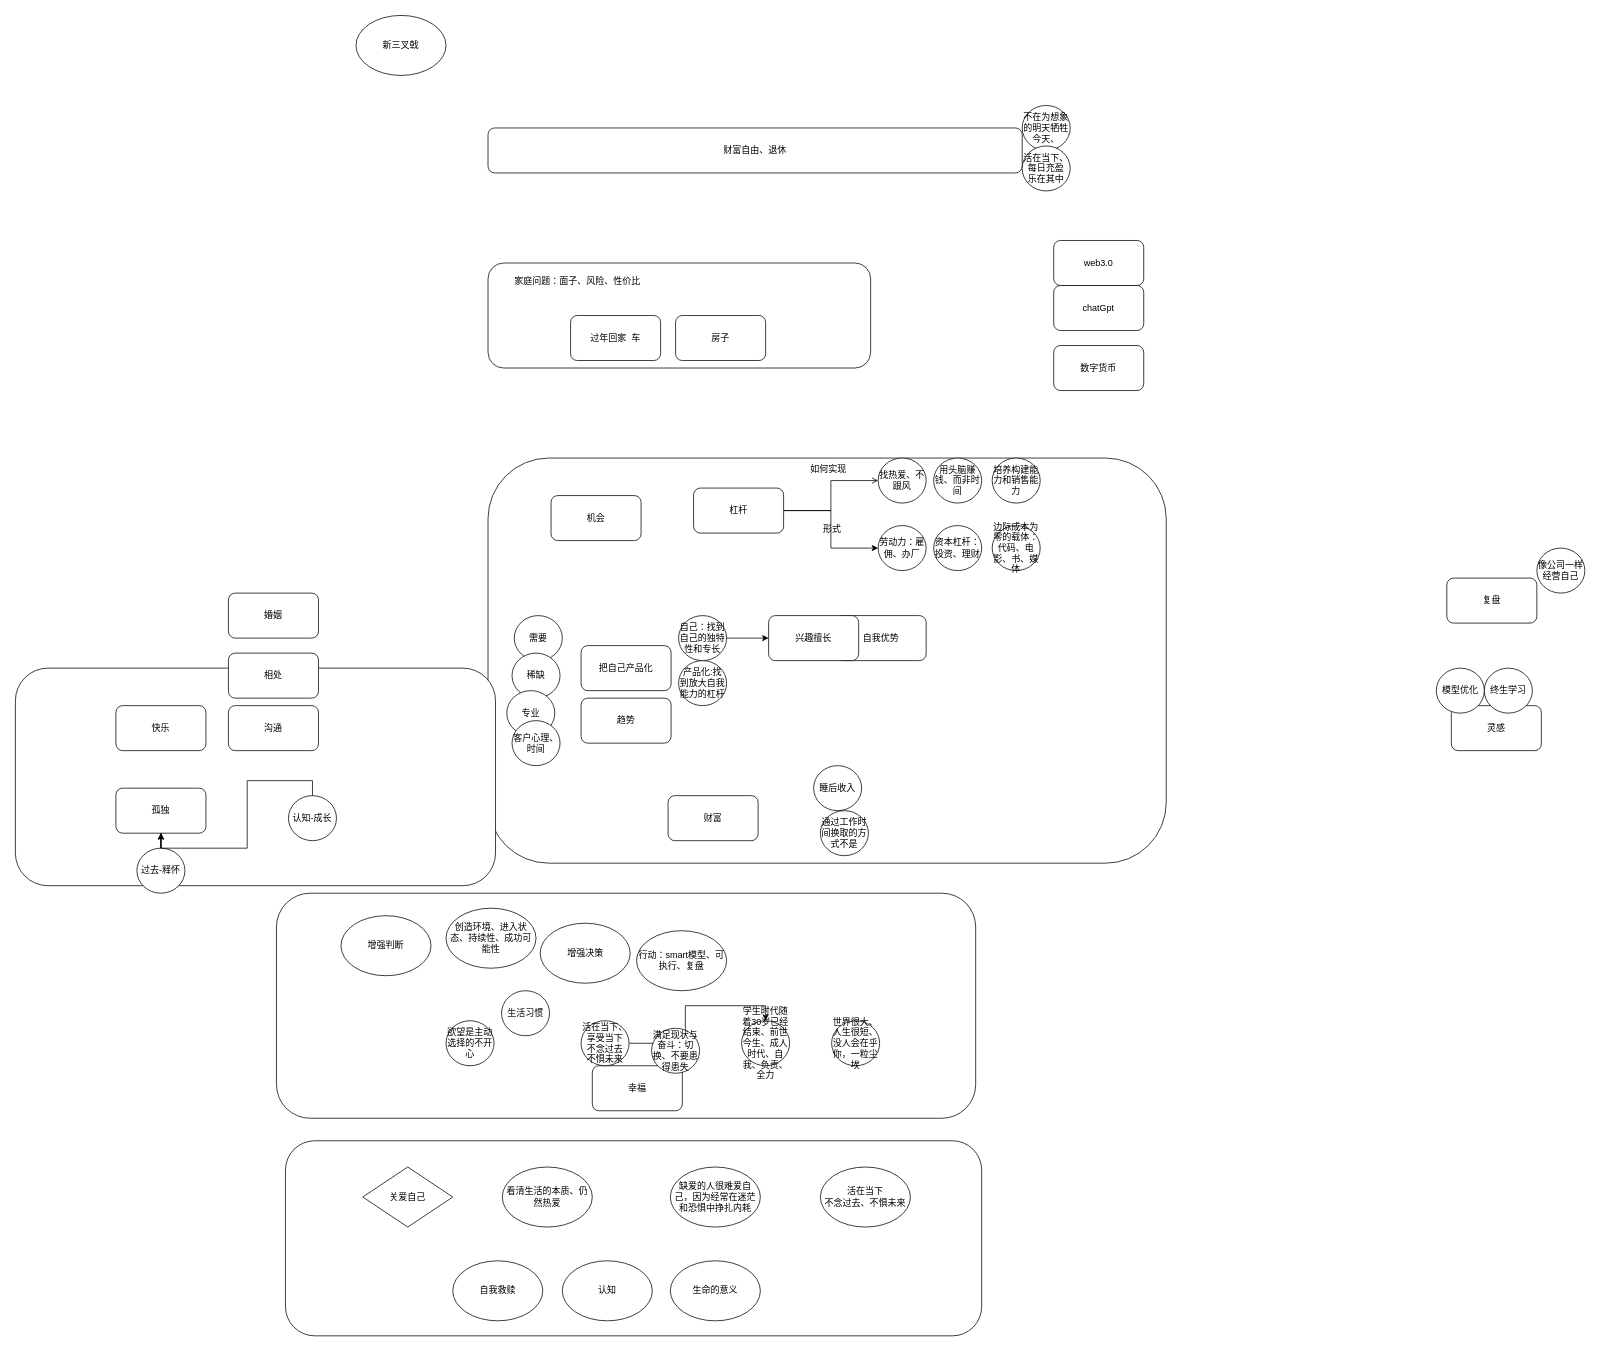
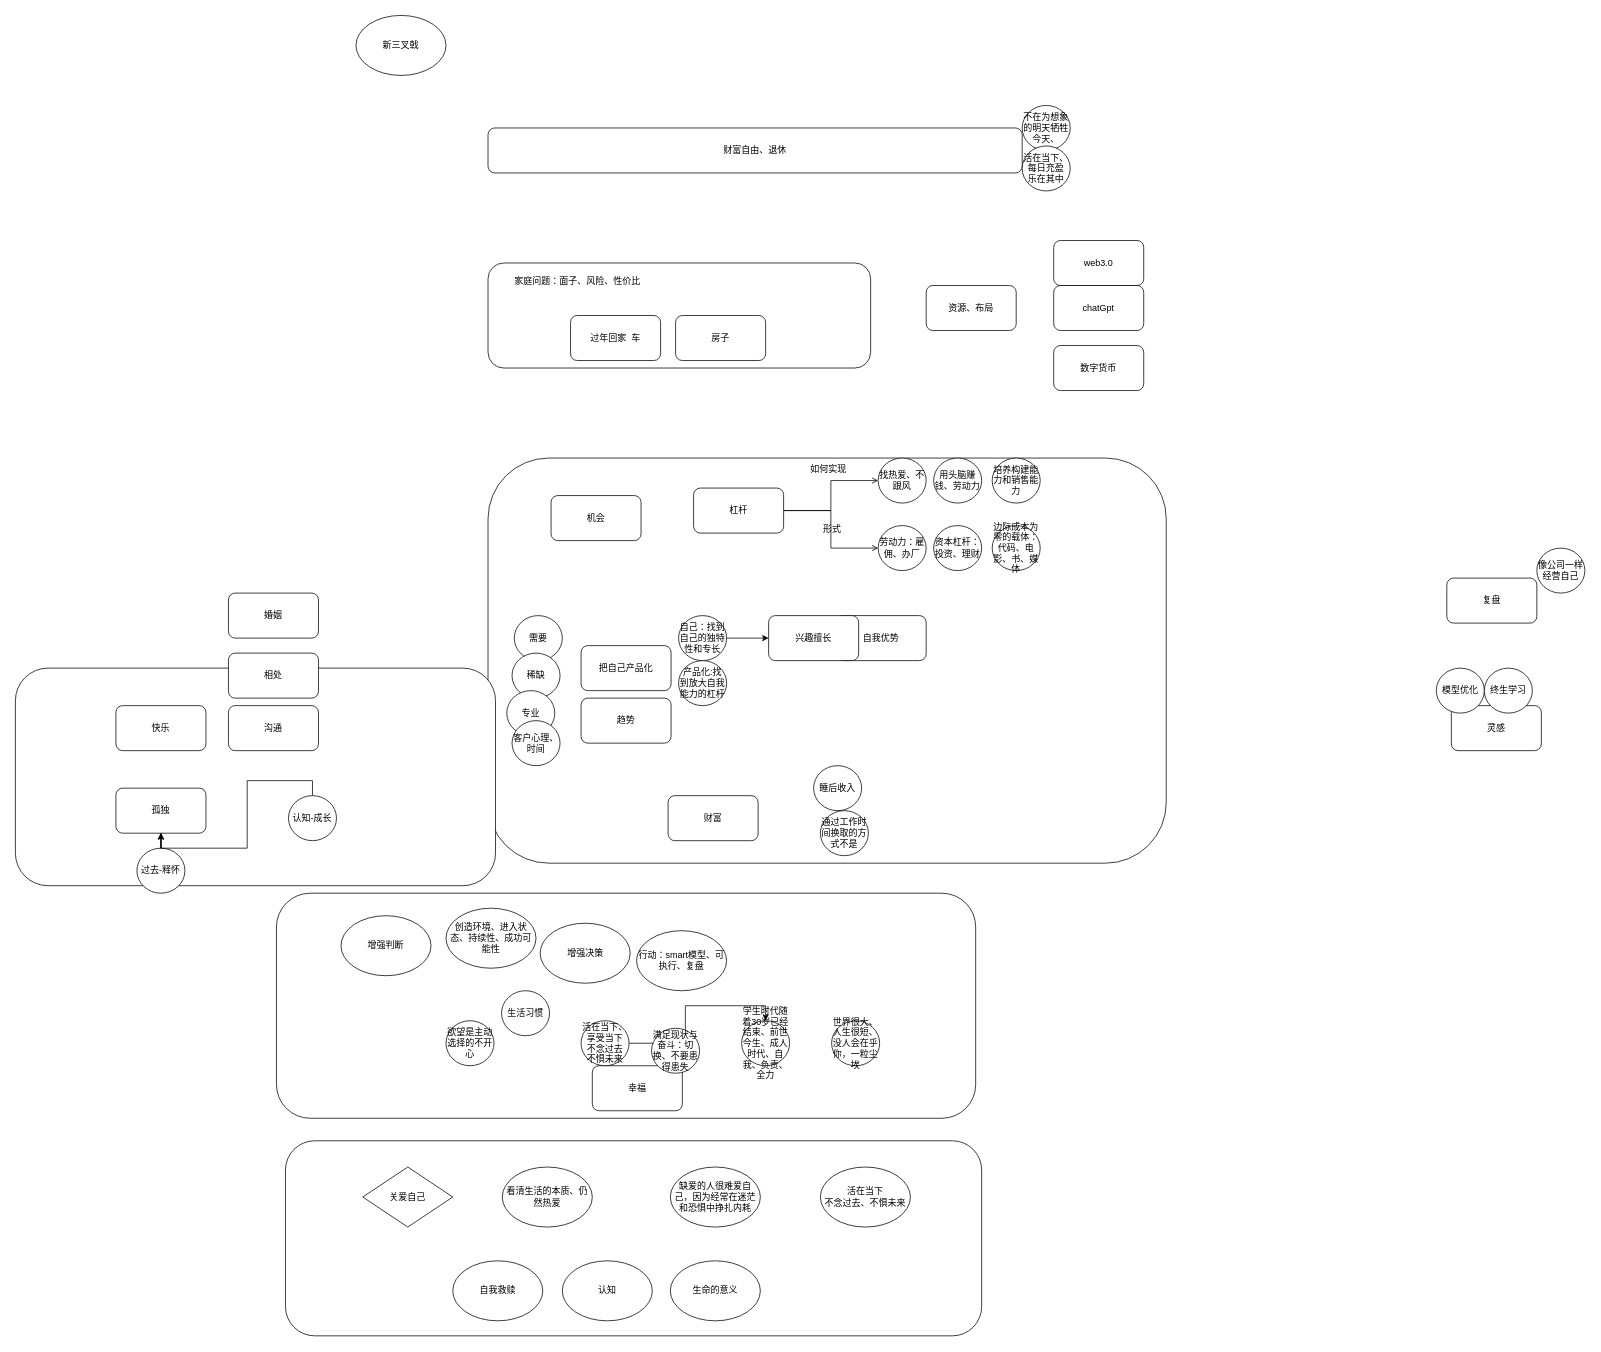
none -> (971, 308)
(957, 480) -> (957, 480)
(871, 548) -> (873, 548)
